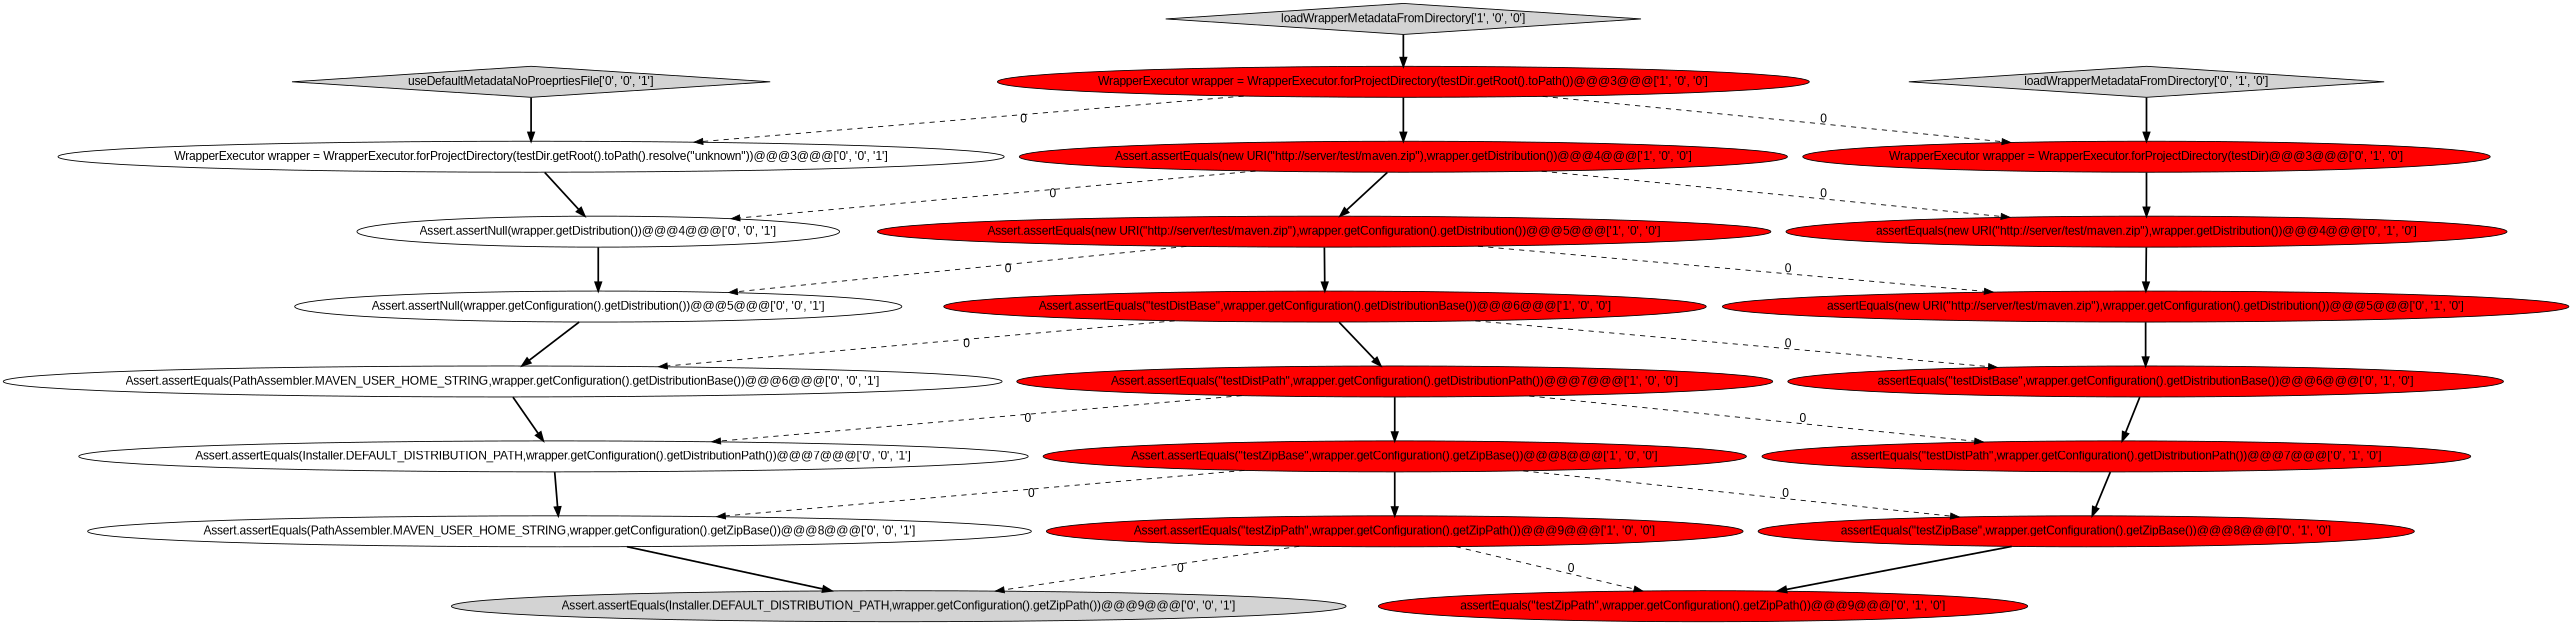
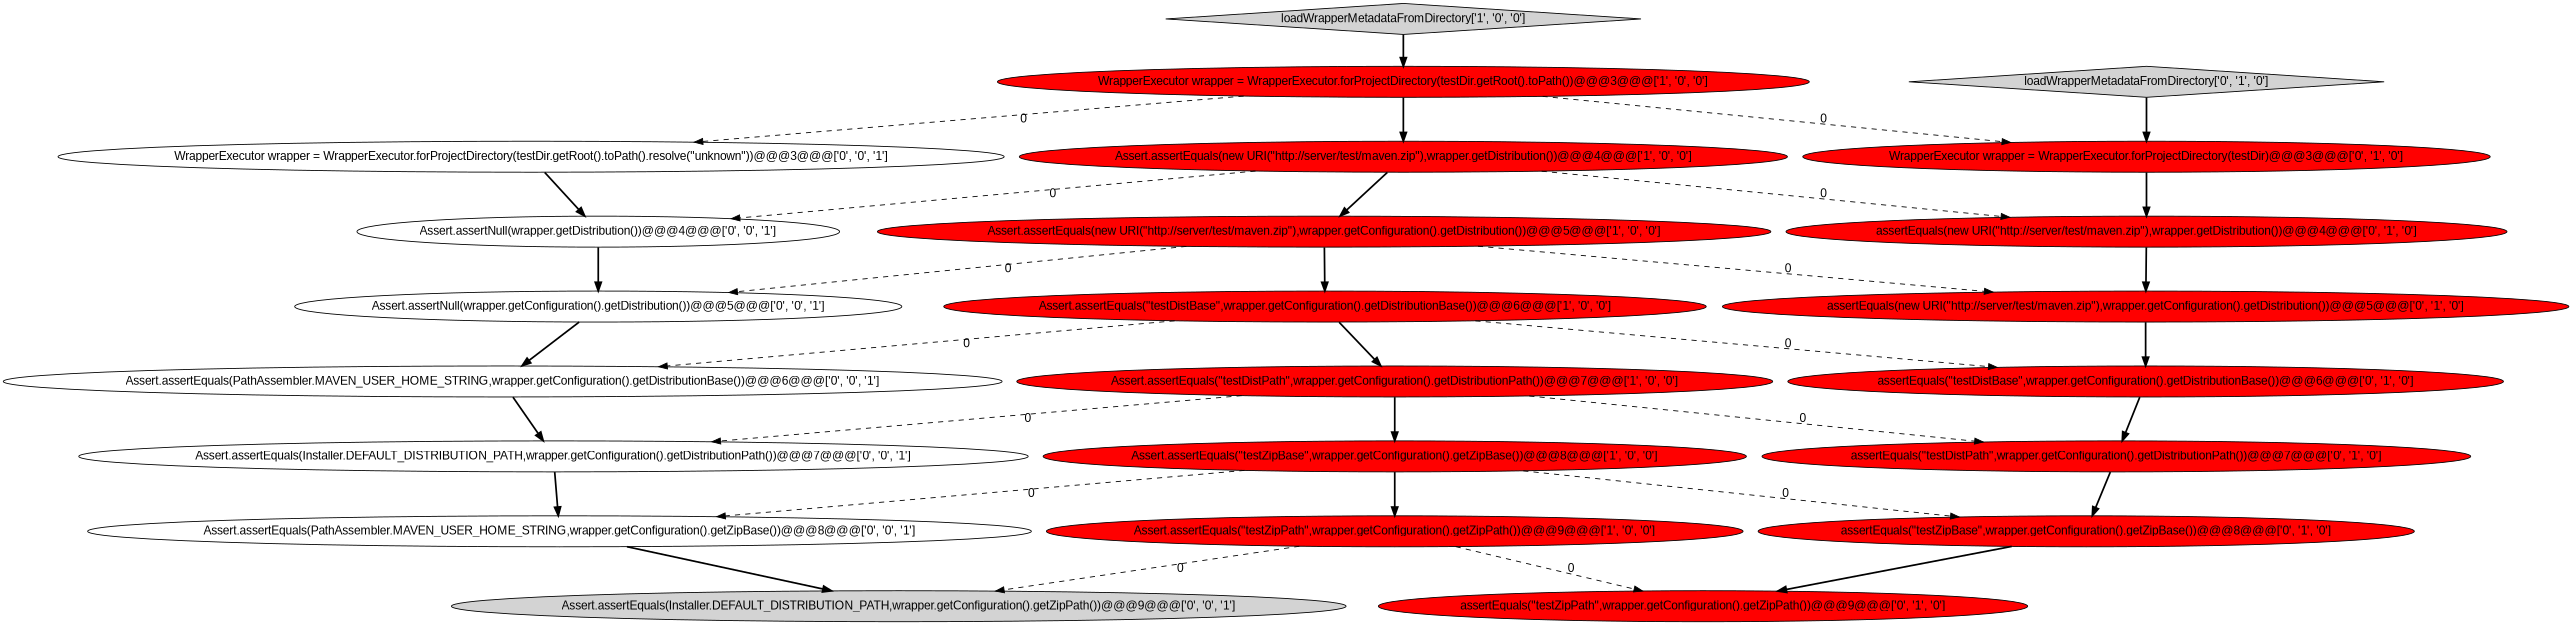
(531, 82) -> none
